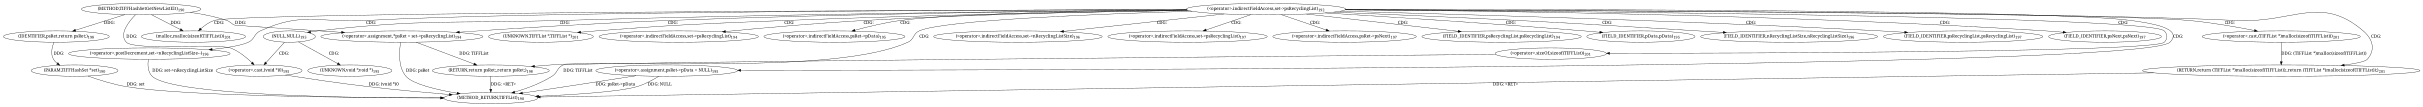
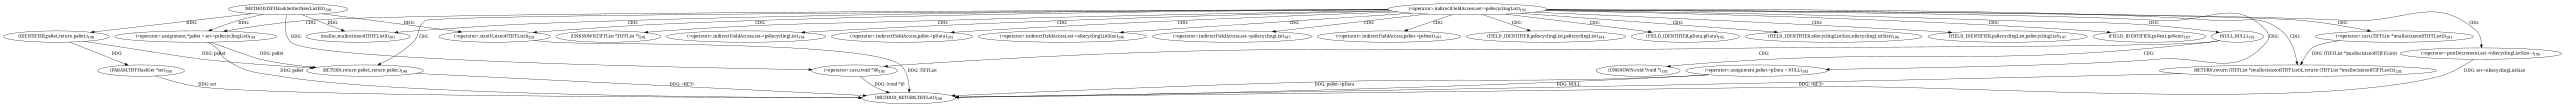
none -> (390, 23)
(474, 54) -> (272, 54)
none -> (197, 59)
